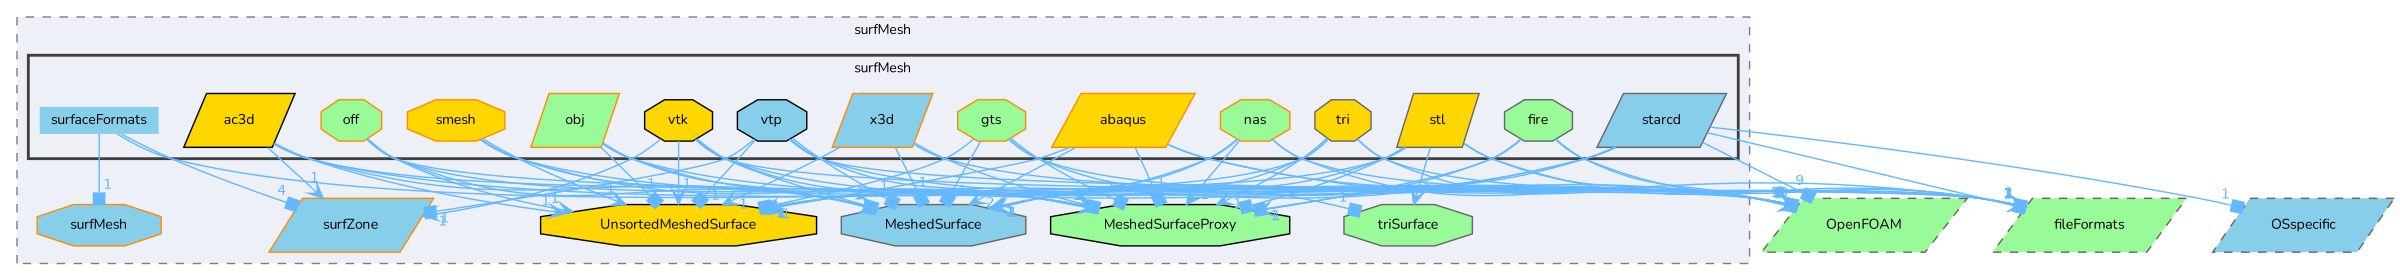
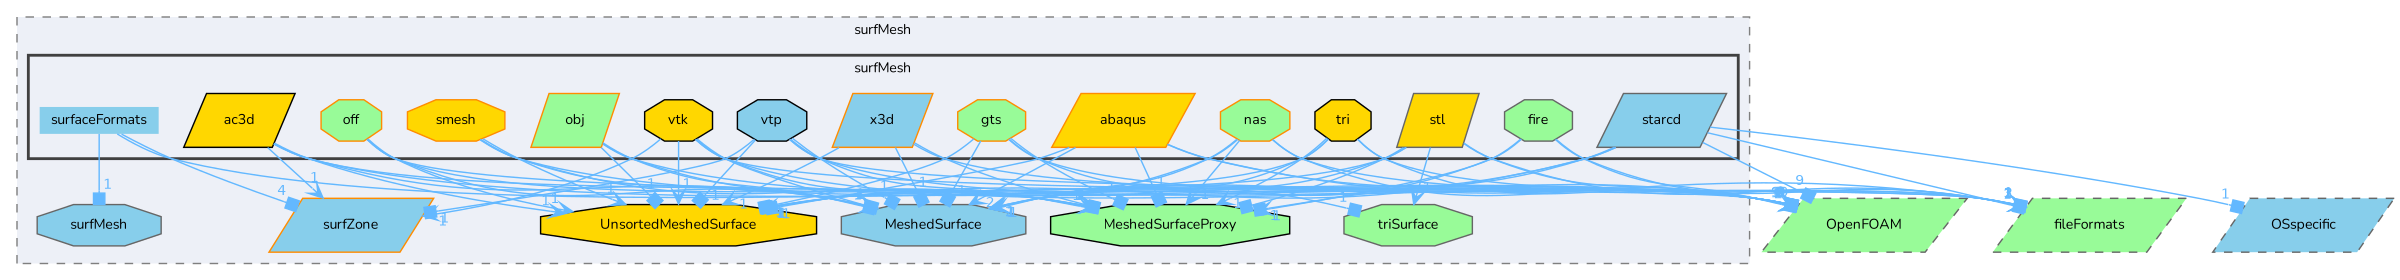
(1343, 120) -> (1343, 120)
(99, 225) -> (99, 225)
